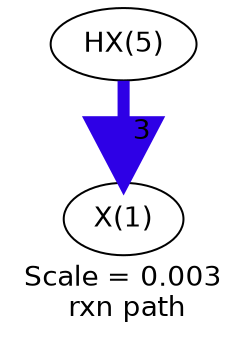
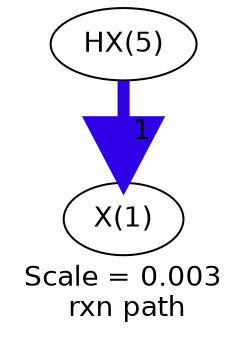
(138, 132) -> (138, 132)
